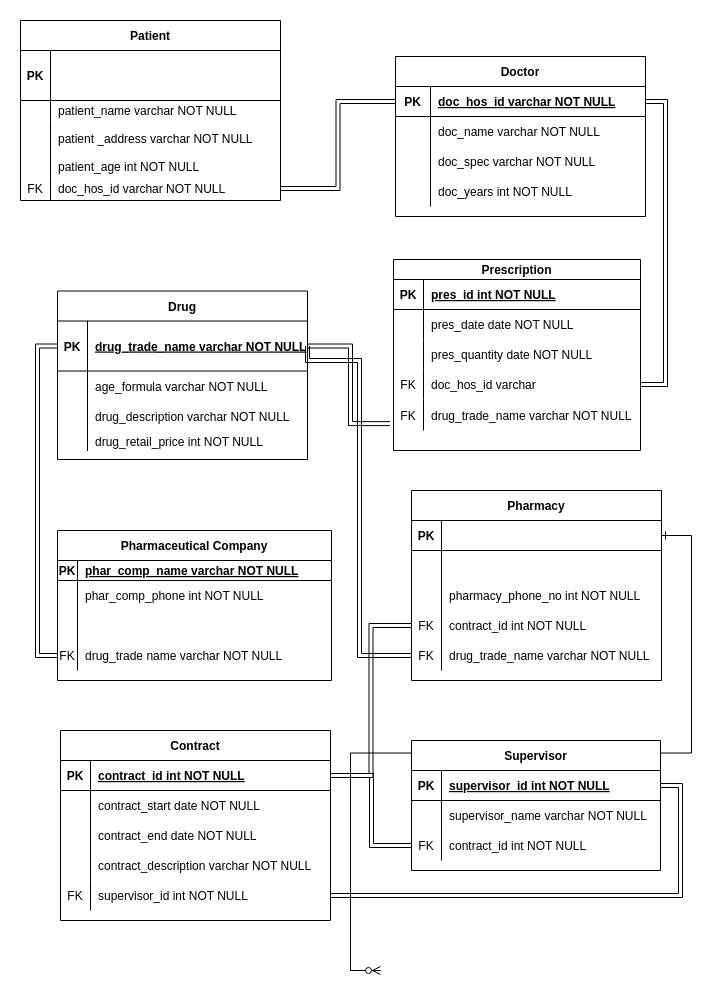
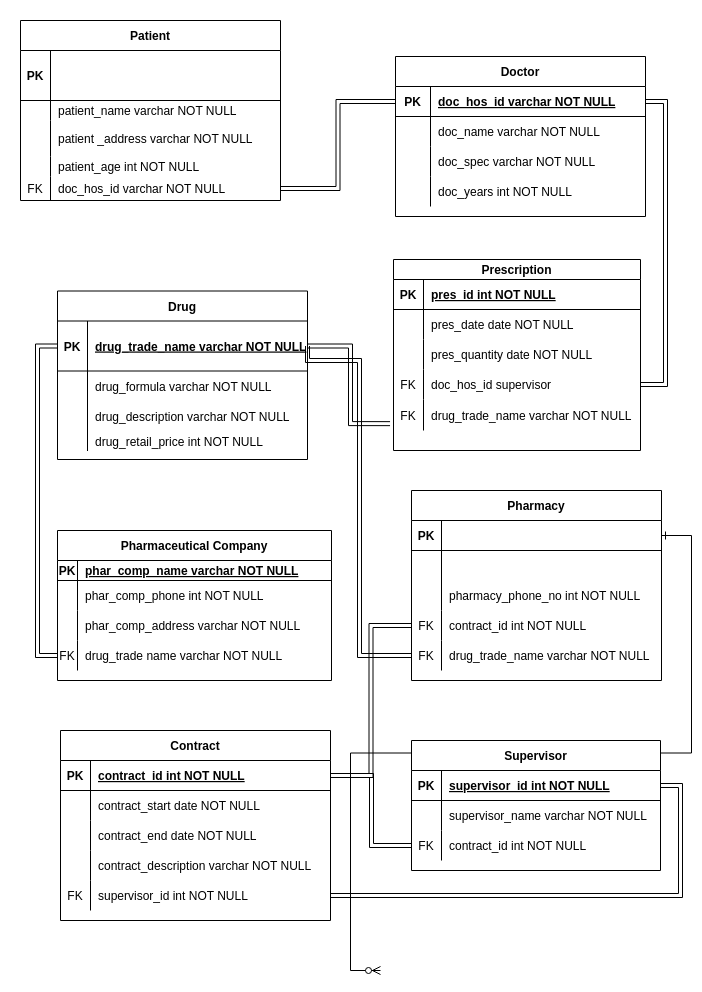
(488, 385) -> (497, 385)
(183, 387) -> (186, 387)
none -> (205, 626)
